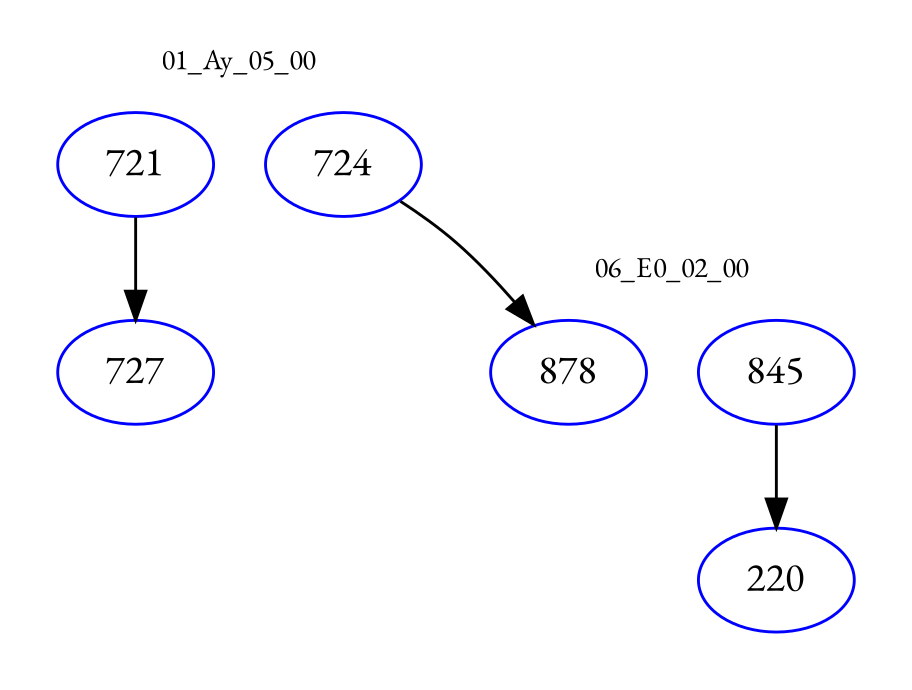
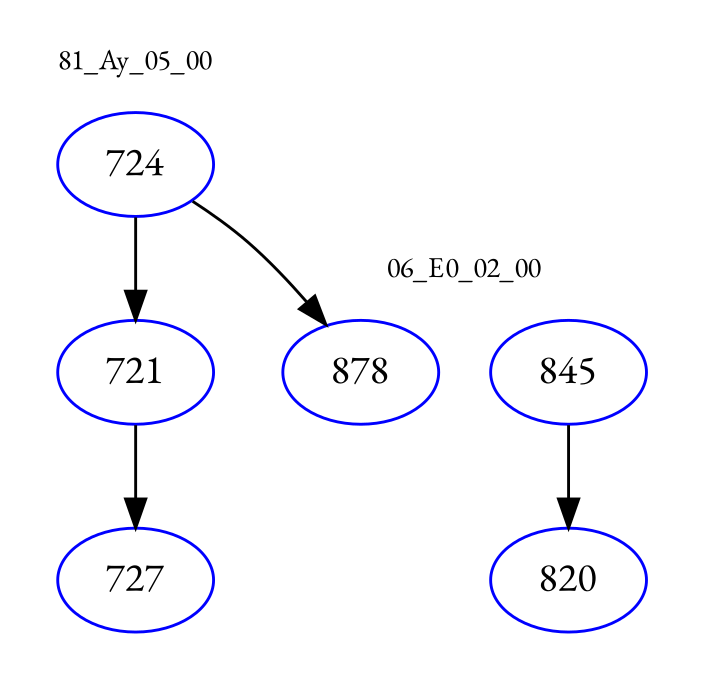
(240, 62) -> (136, 62)
none -> (136, 254)
(776, 580) -> (569, 580)
